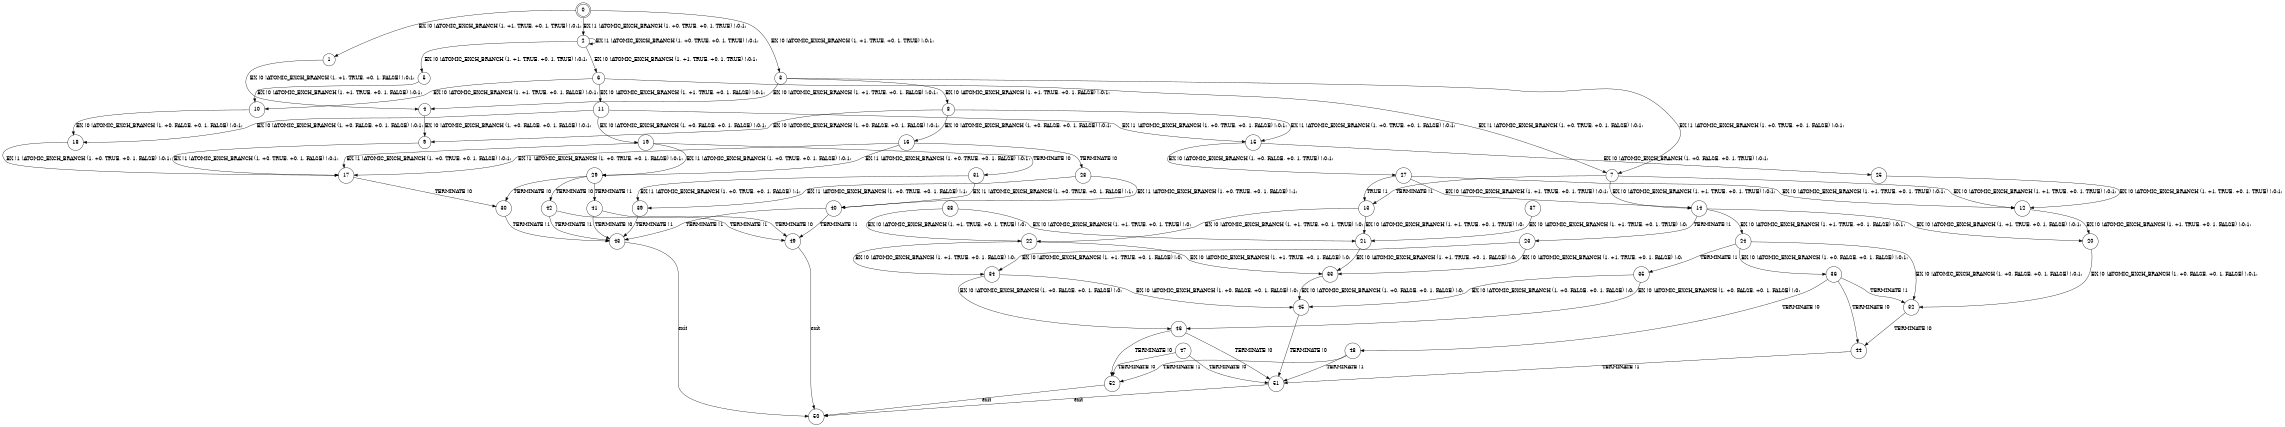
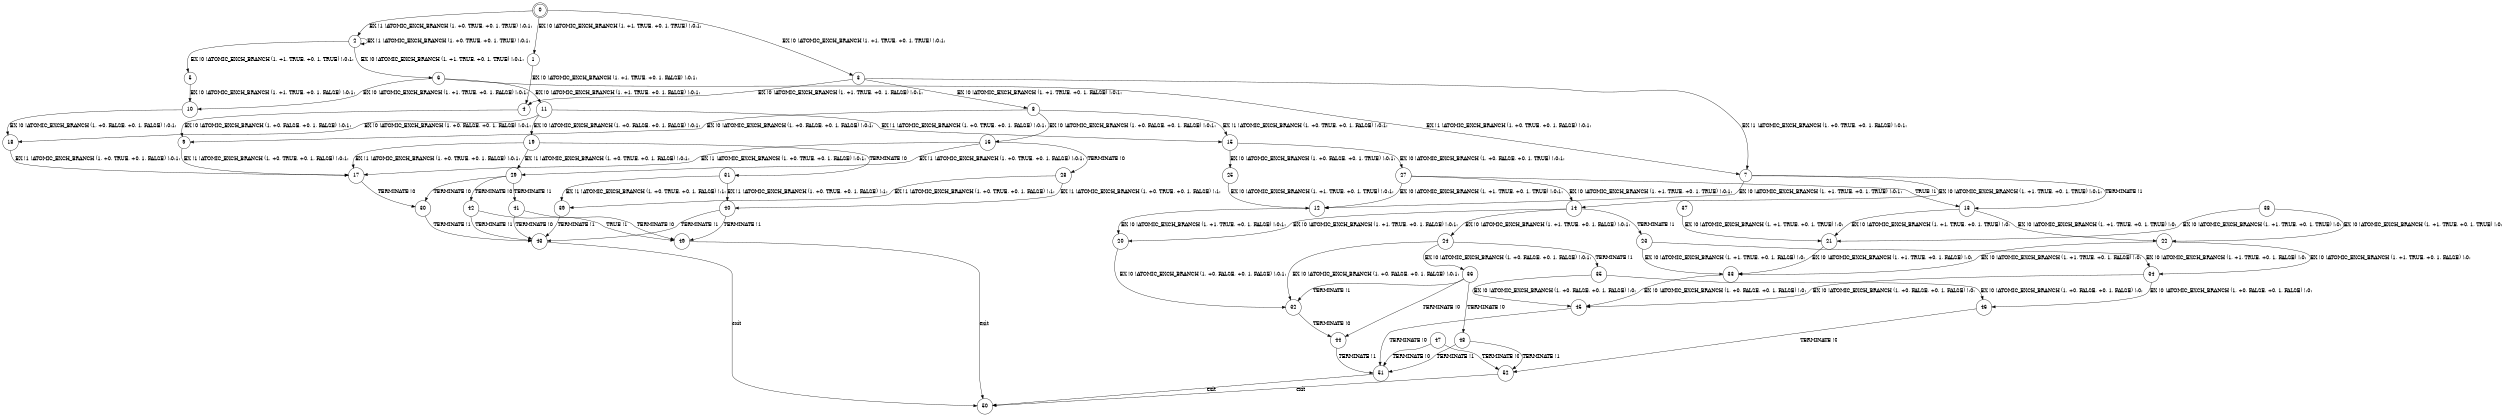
(749, 225) -> (617, 225)
(1227, 354) -> none
